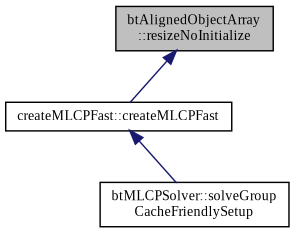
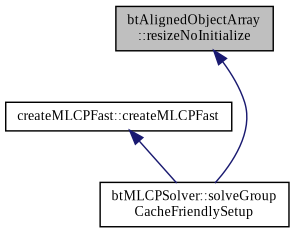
(148, 82) -> (246, 124)
